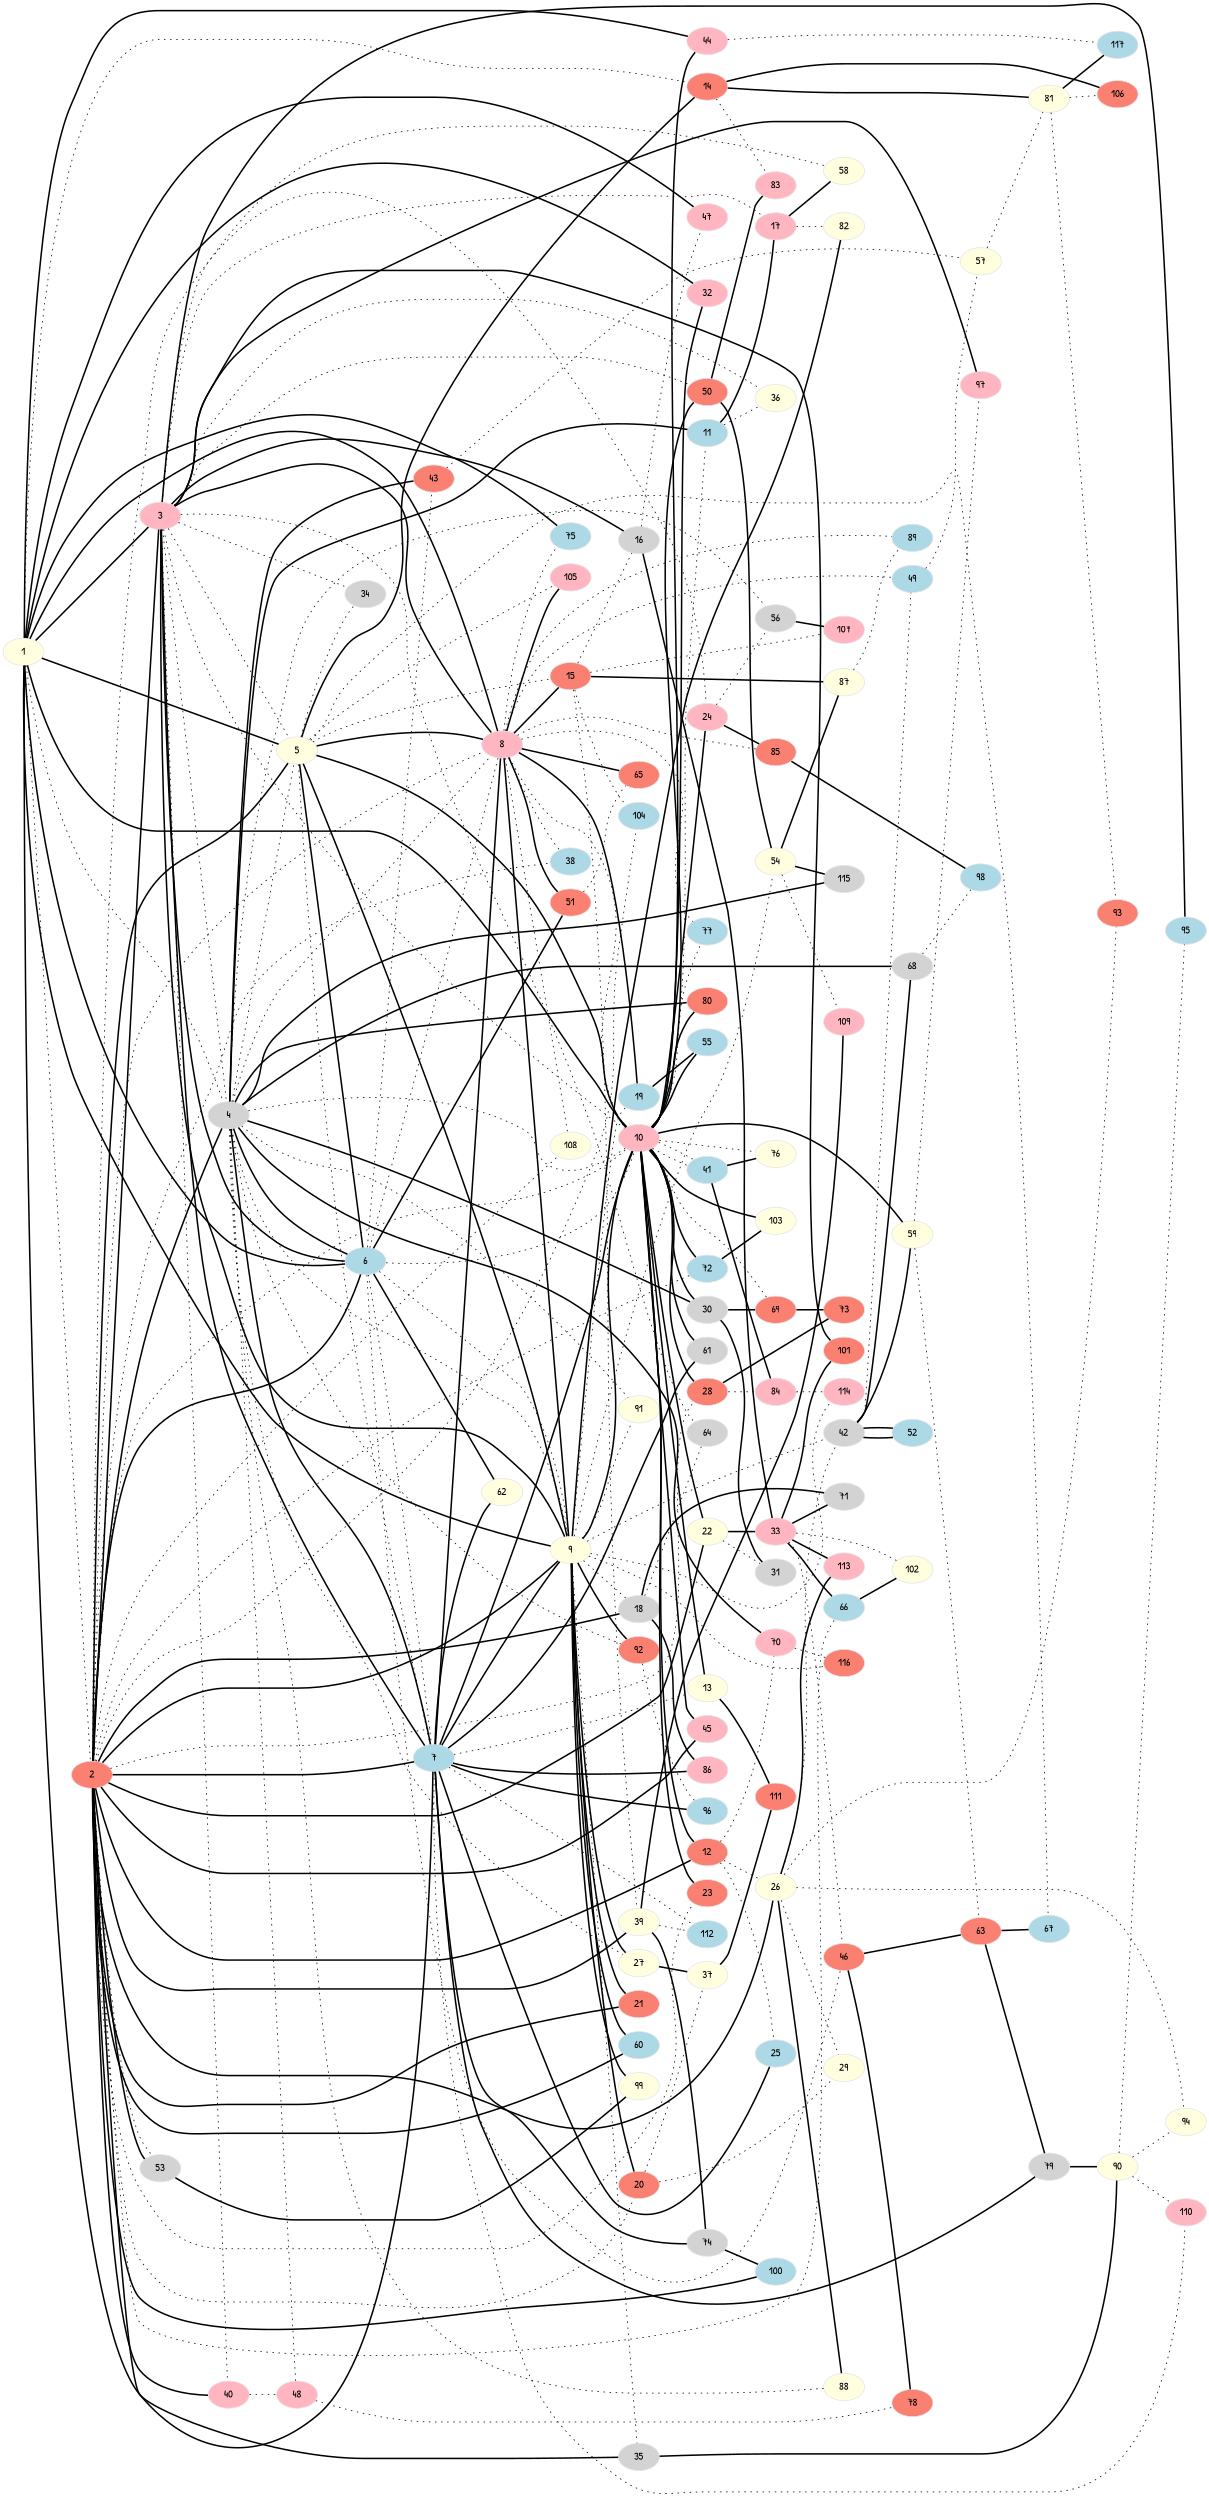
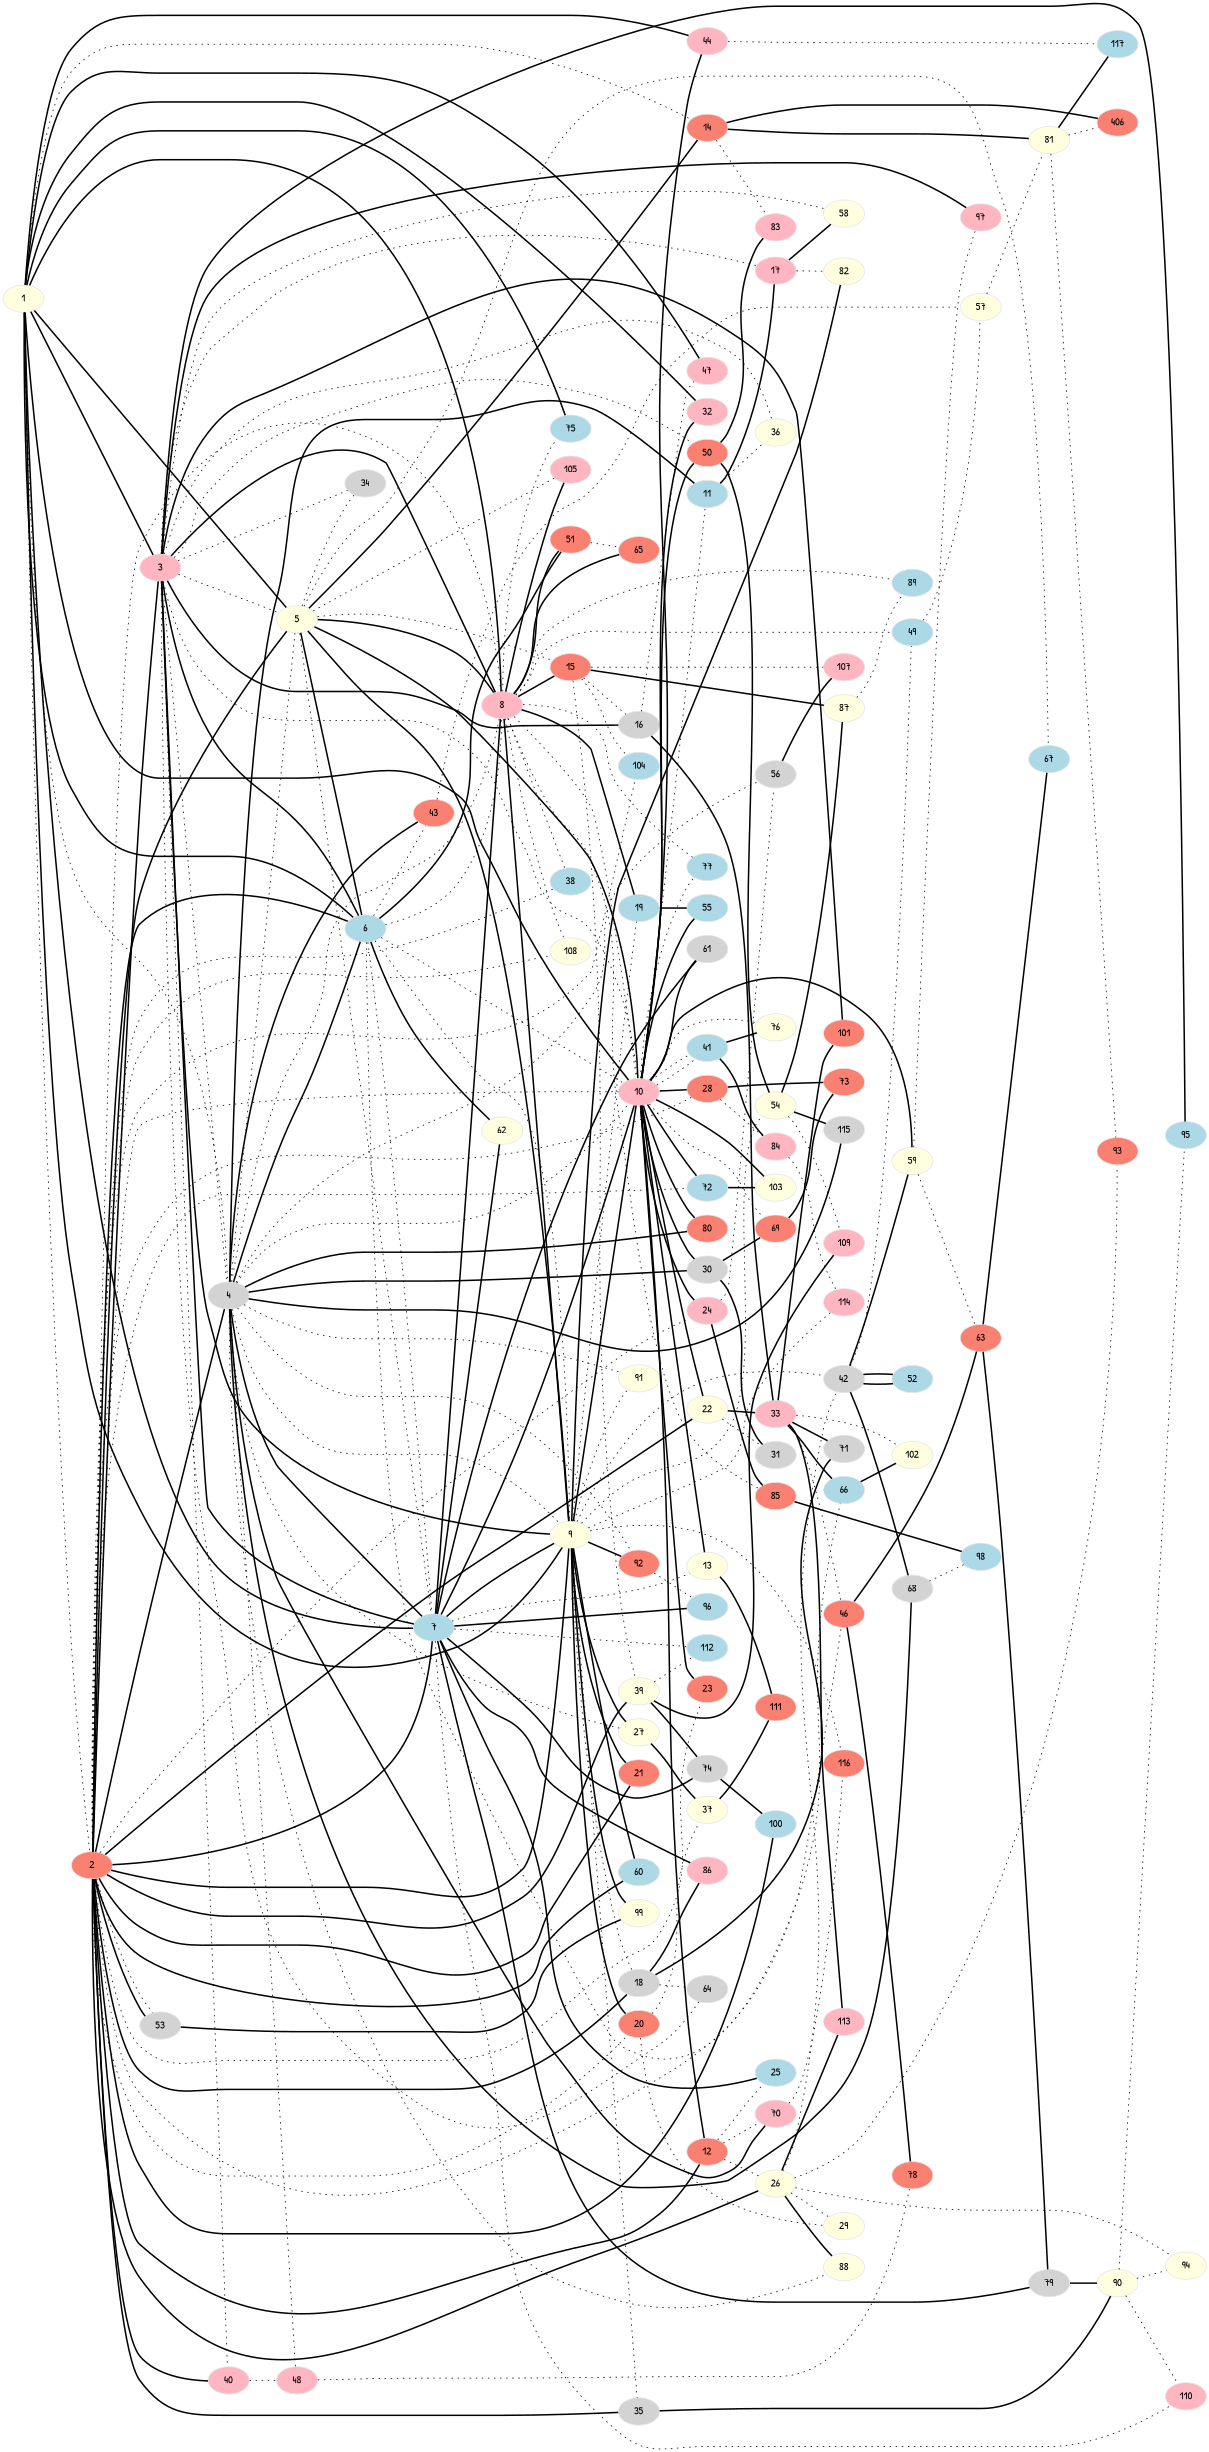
(1118, 94) -> (1118, 122)
(707, 1729) -> none
